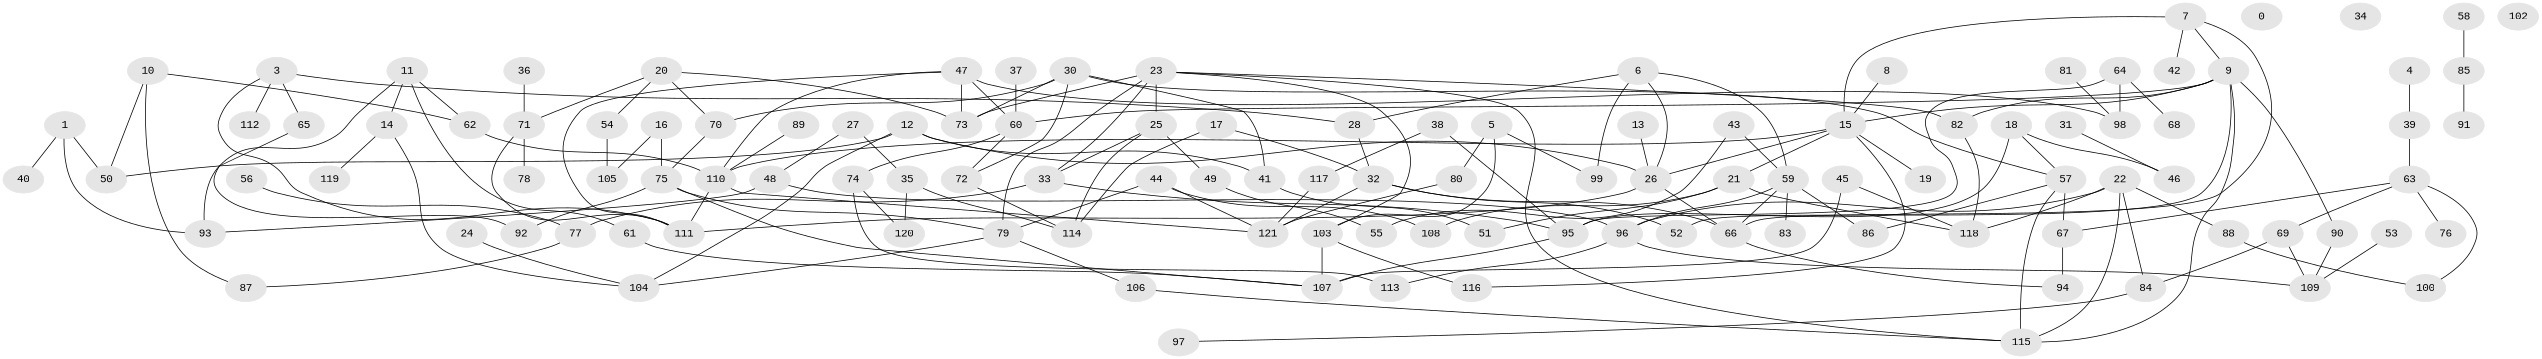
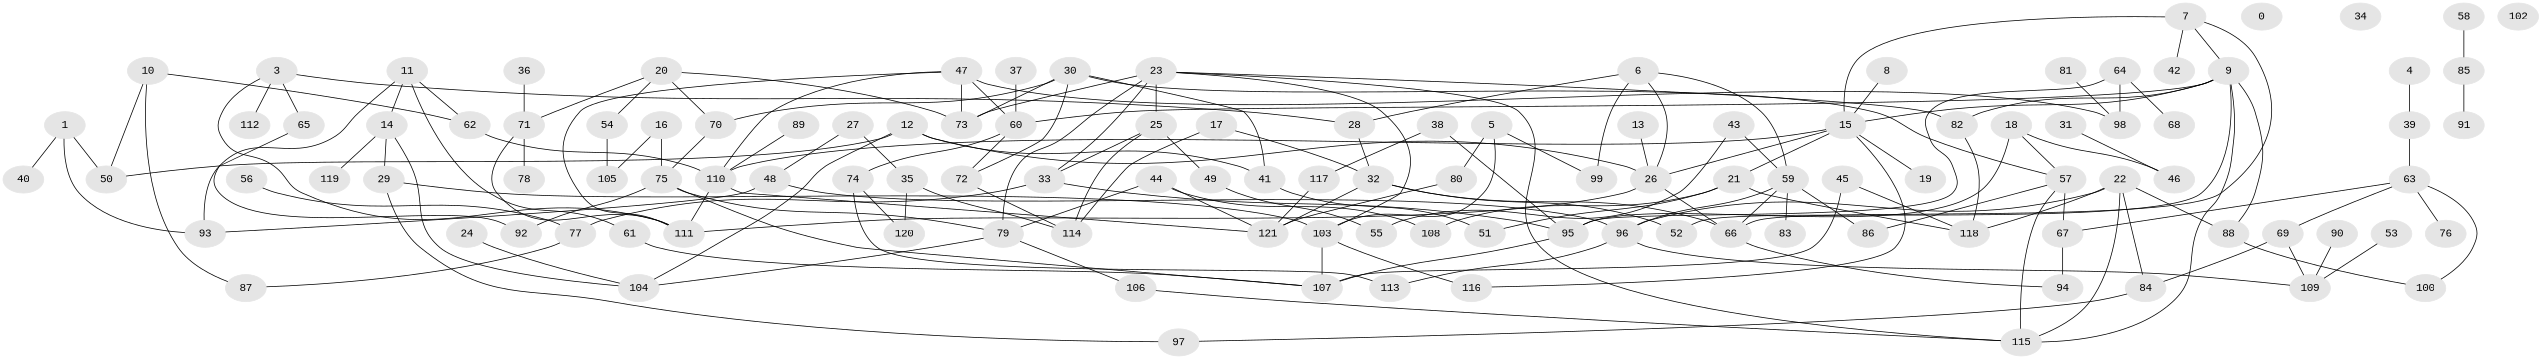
(2292, 147) -> (2263, 156)
none -> (384, 179)
